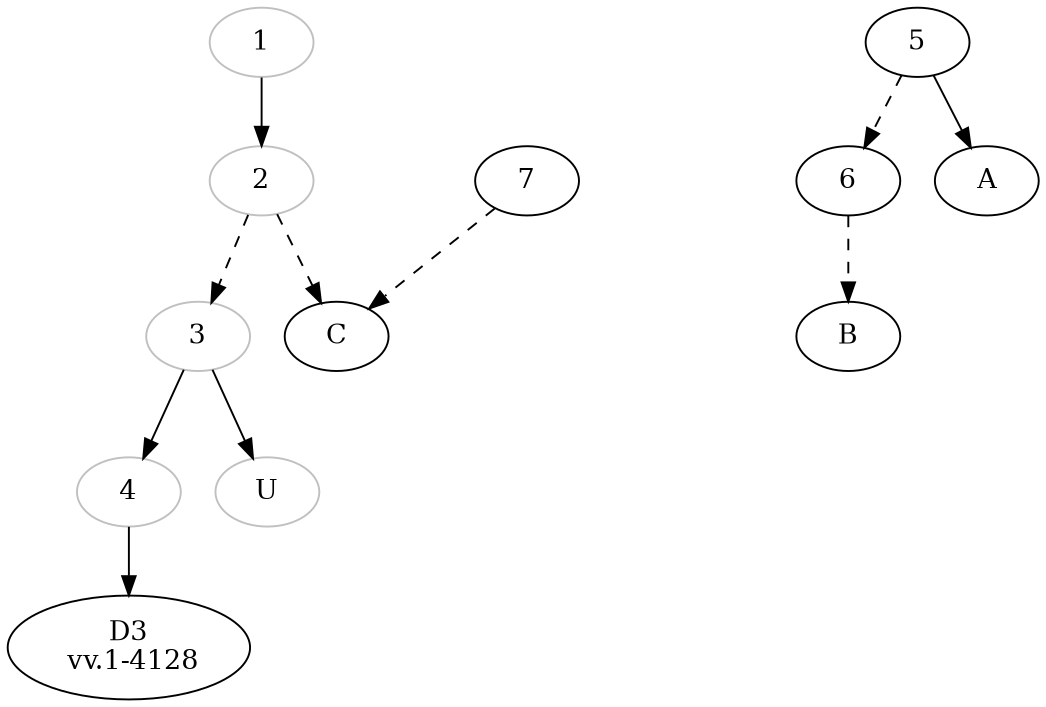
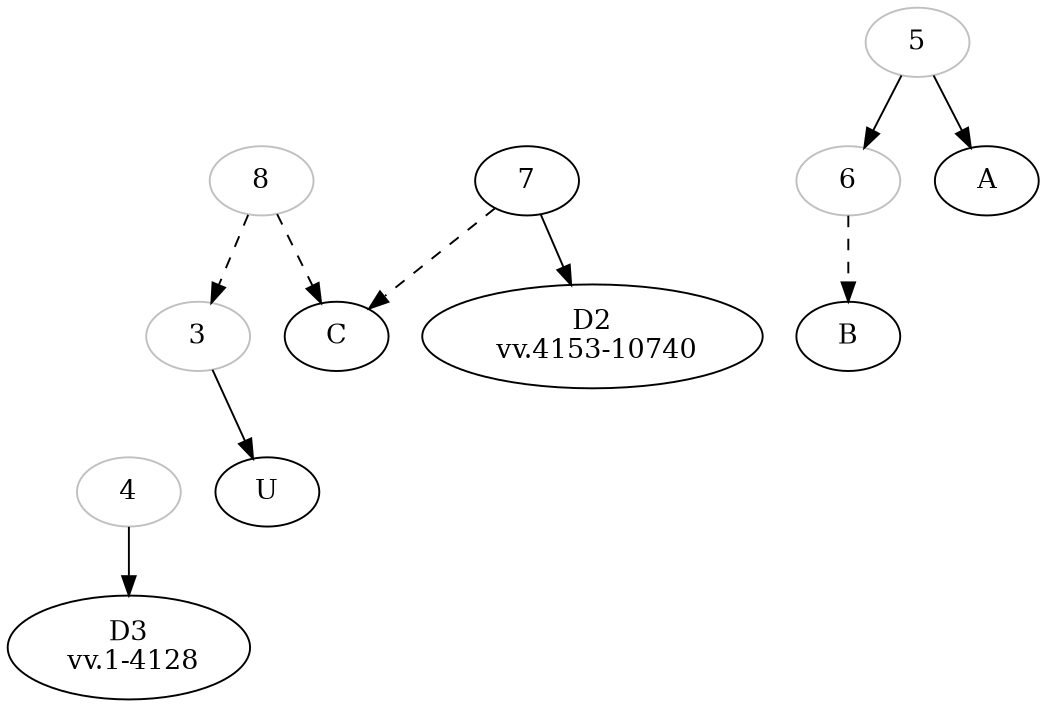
(262, 42) -> none
(918, 42) -> (918, 42)
(887, 103) -> (887, 103)
(262, 181) -> (262, 181)
(848, 181) -> (848, 181)
none -> (592, 336)
(168, 405) -> none
(267, 492) -> (267, 492)
